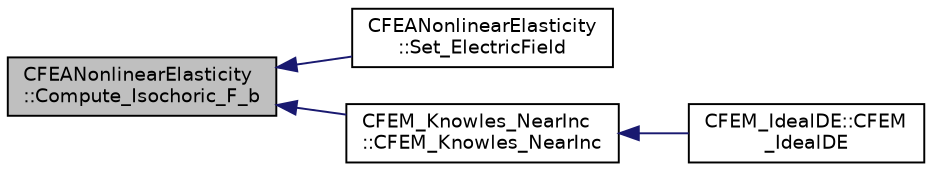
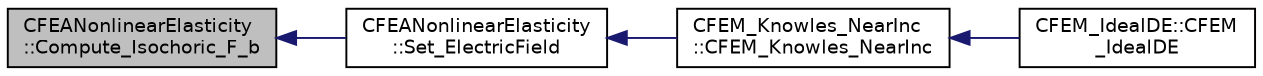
(321, 111) -> (652, 38)
